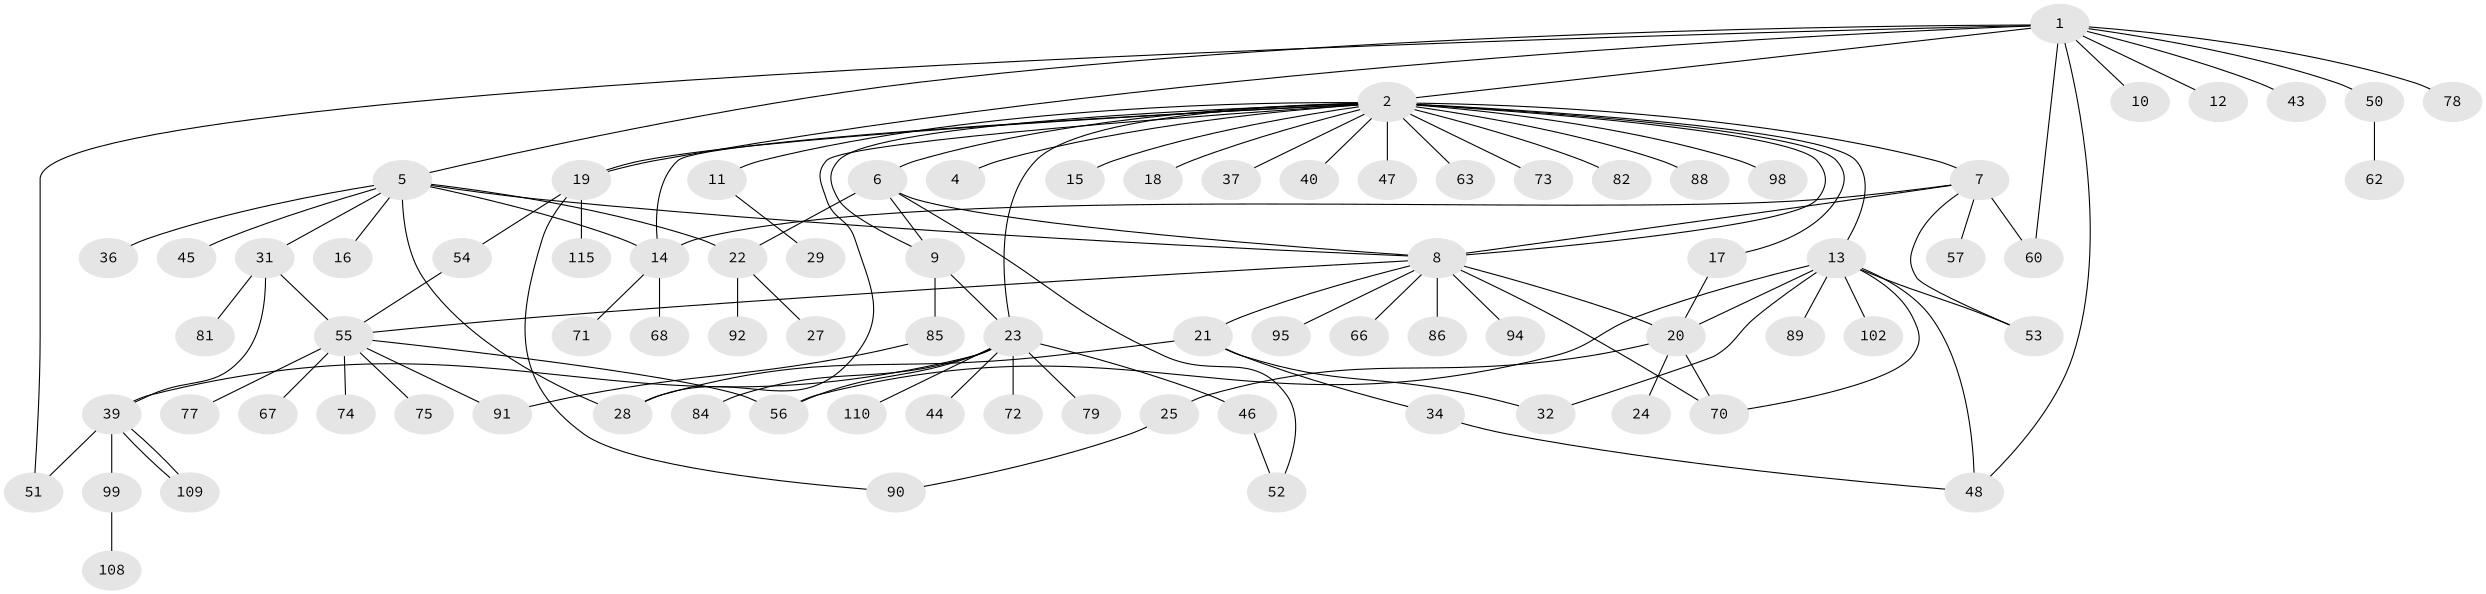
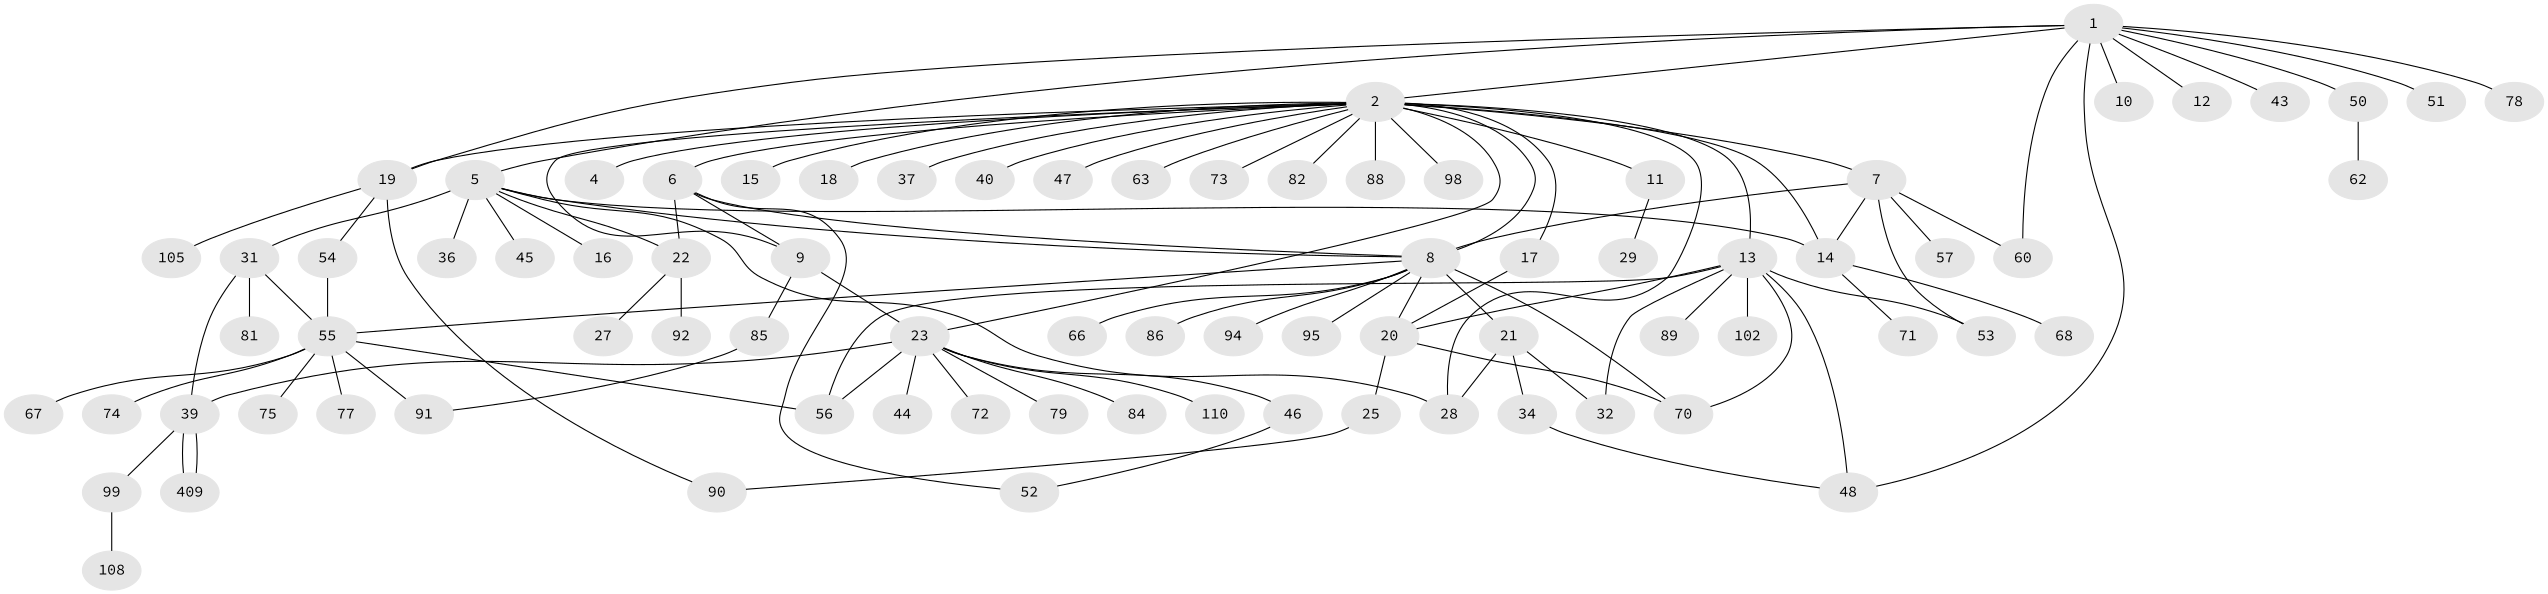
(581, 258) -> (171, 258)
(1641, 414) -> none
(73, 453) -> none
(190, 492) -> (190, 492)
